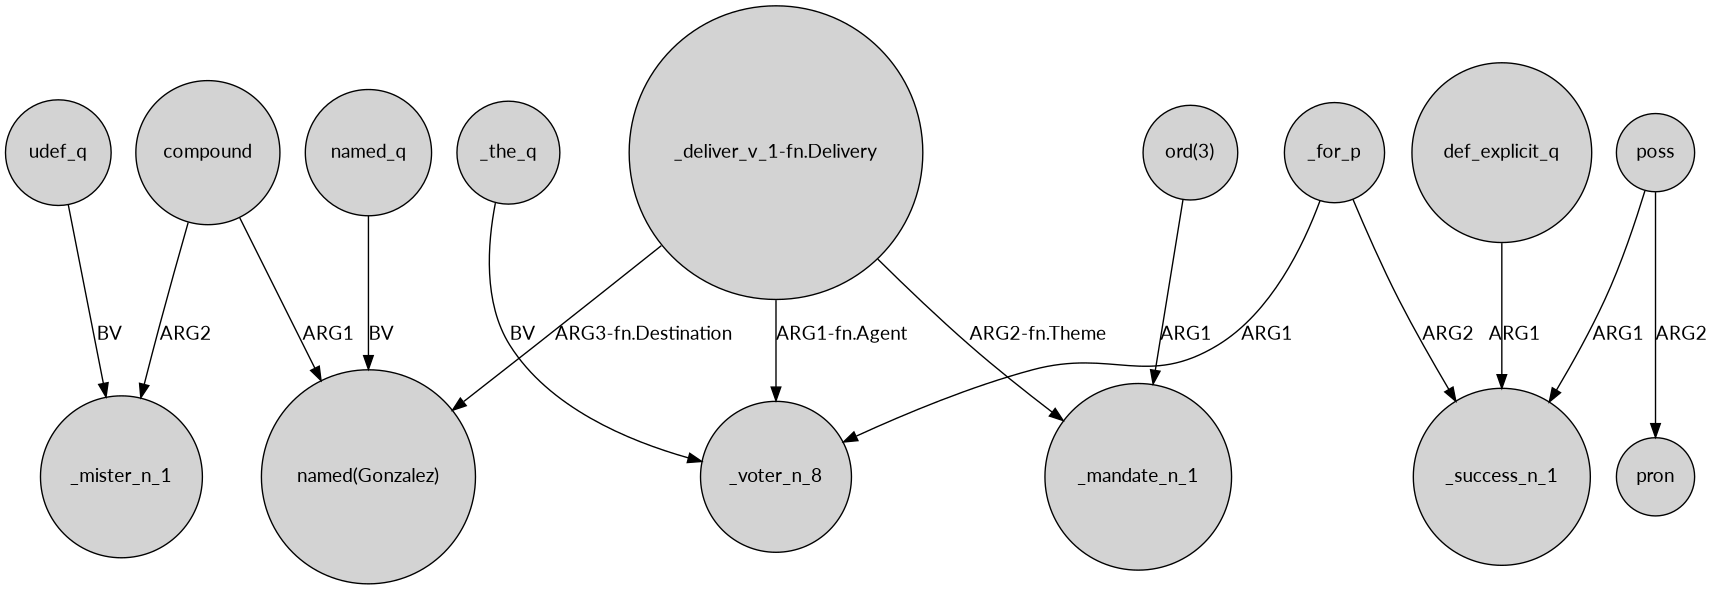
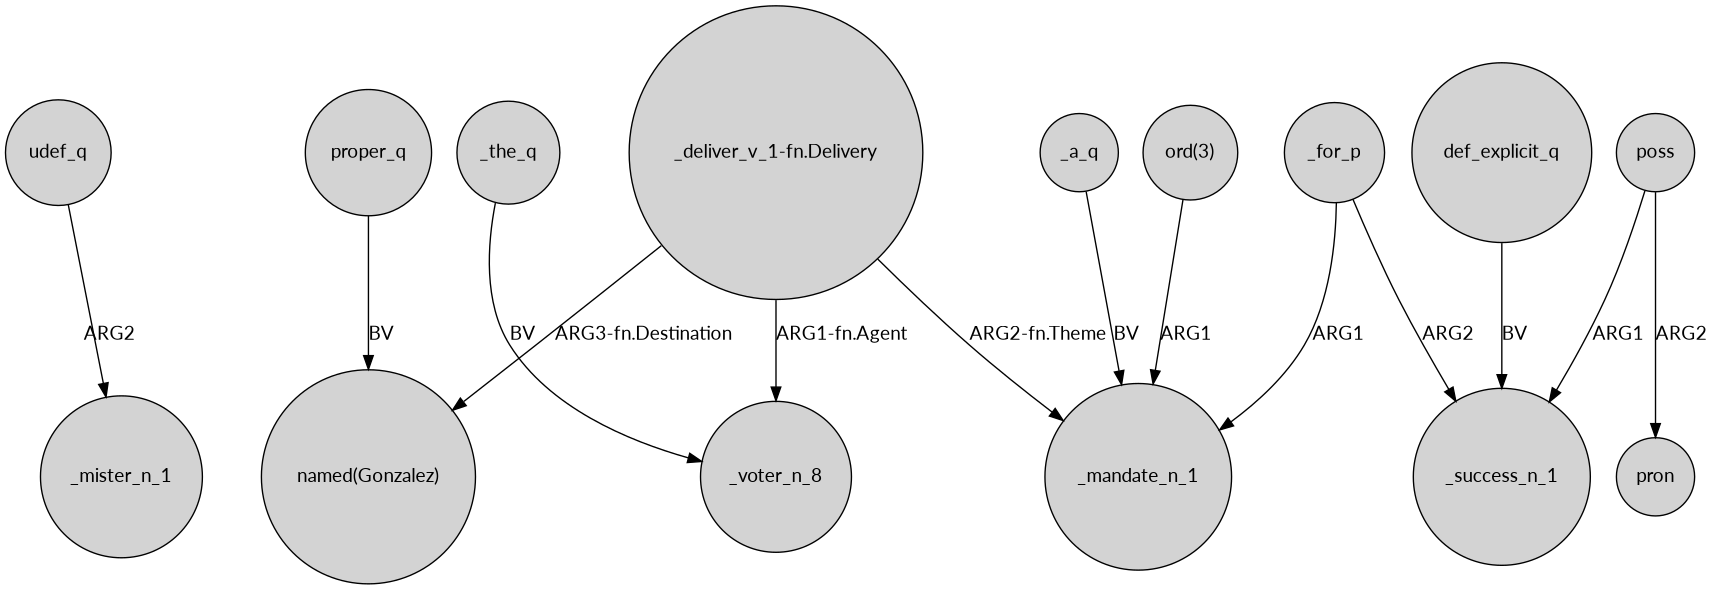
(208, 153) -> none
(368, 153) -> (368, 153)
none -> (1079, 153)
(110, 335) -> (110, 335)
(1515, 335) -> (1515, 335)
(1123, 365) -> (1313, 327)
